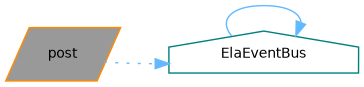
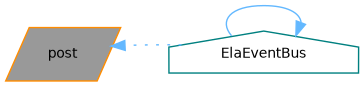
(129, 63) -> (153, 45)
